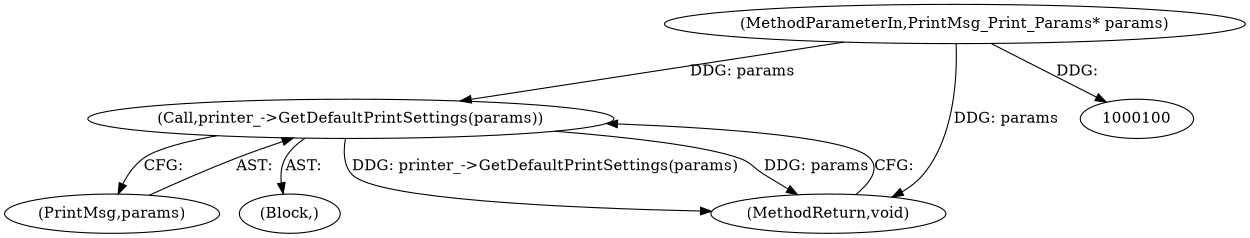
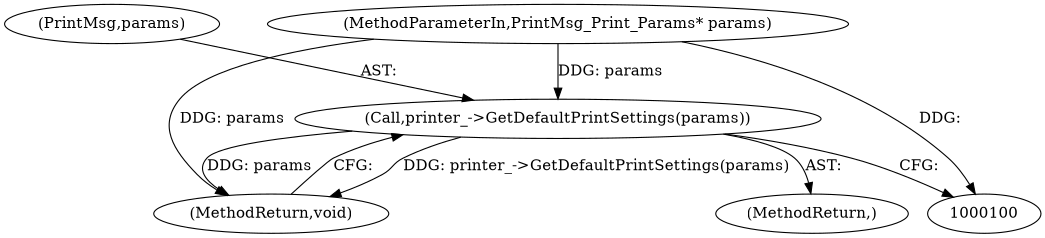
(163, 149) -> (837, 154)
(290, 214) -> (812, 214)
